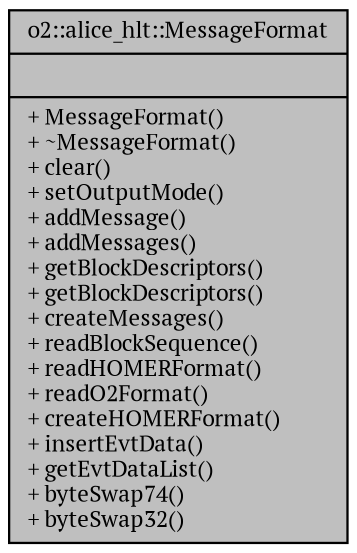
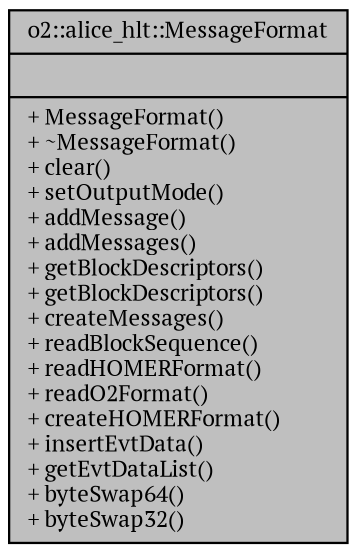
(107, 495) -> (107, 495)
